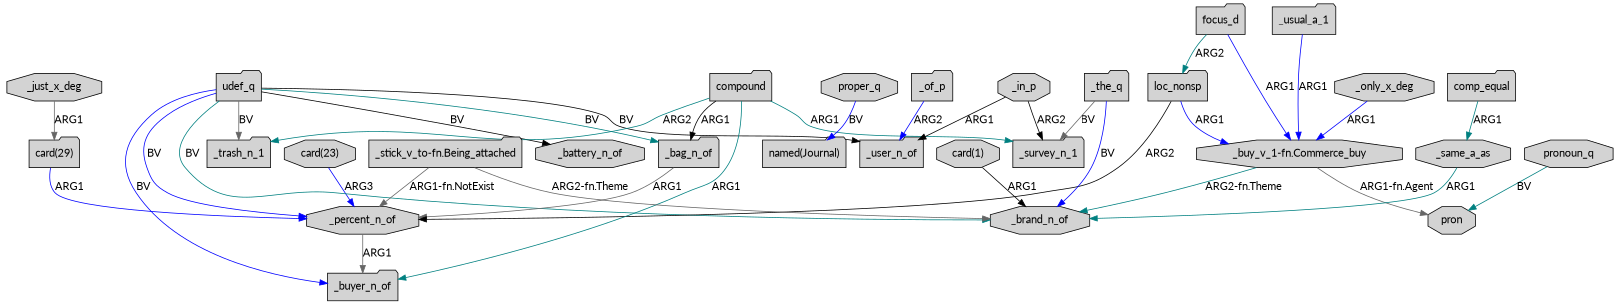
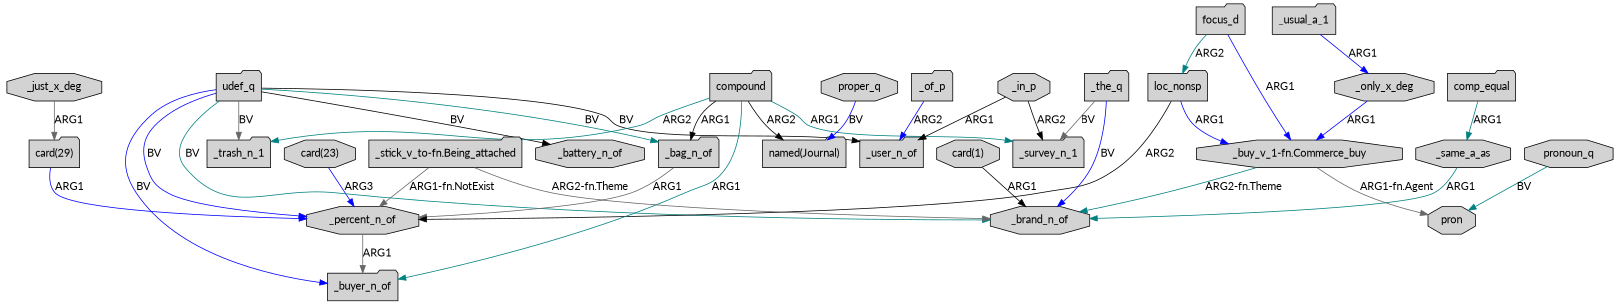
(1298, 83) -> (1341, 51)
none -> (761, 120)
